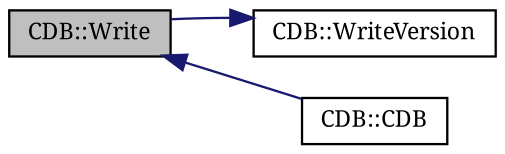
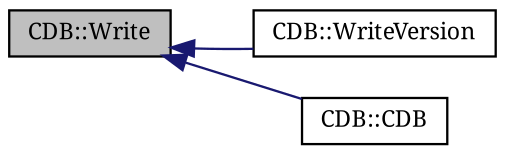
(200, 18) -> (224, 49)
